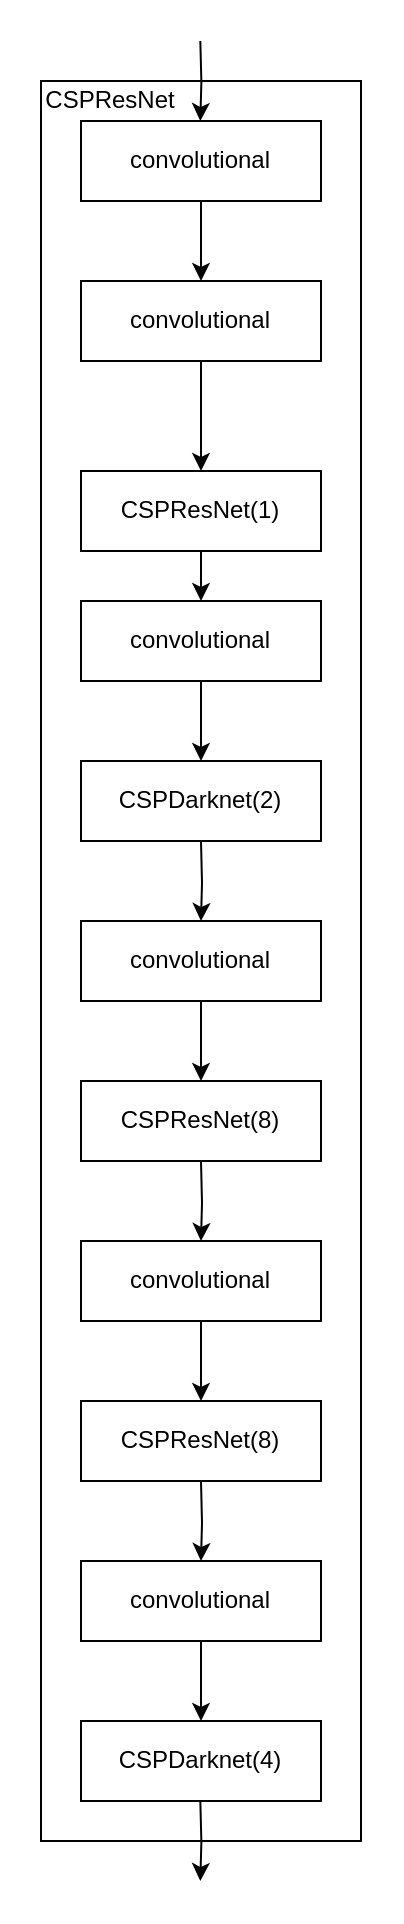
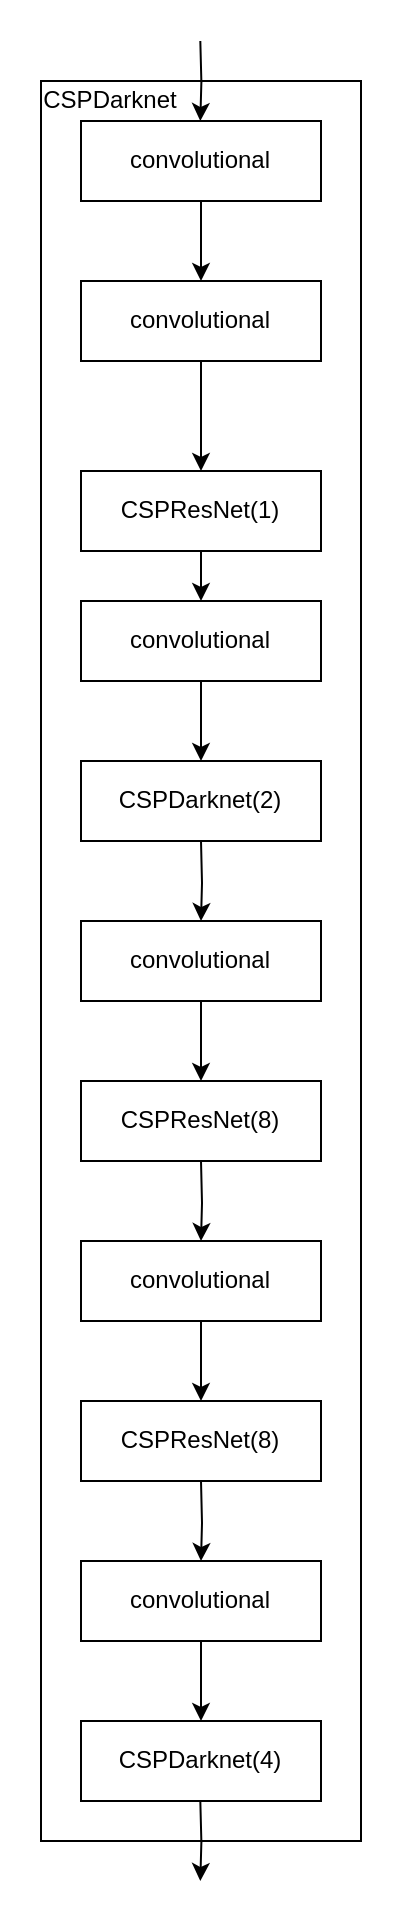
(111, 101) -> (111, 101)
